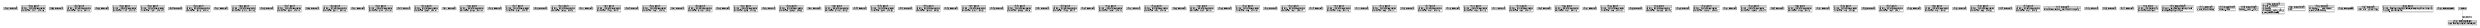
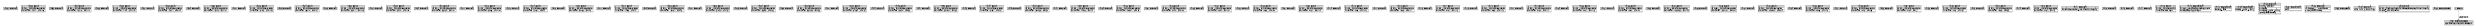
(1705, 8) -> (1724, 8)
none -> (147, 9)
(2206, 9) -> none
